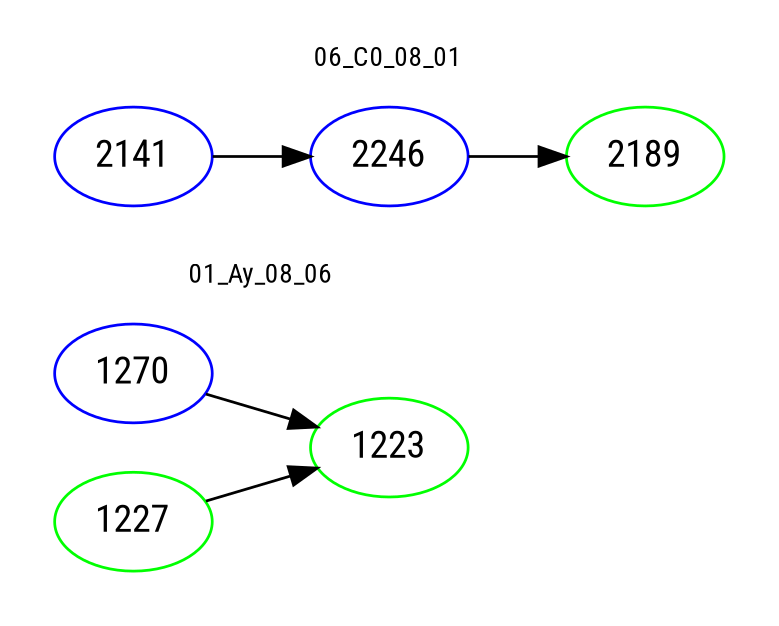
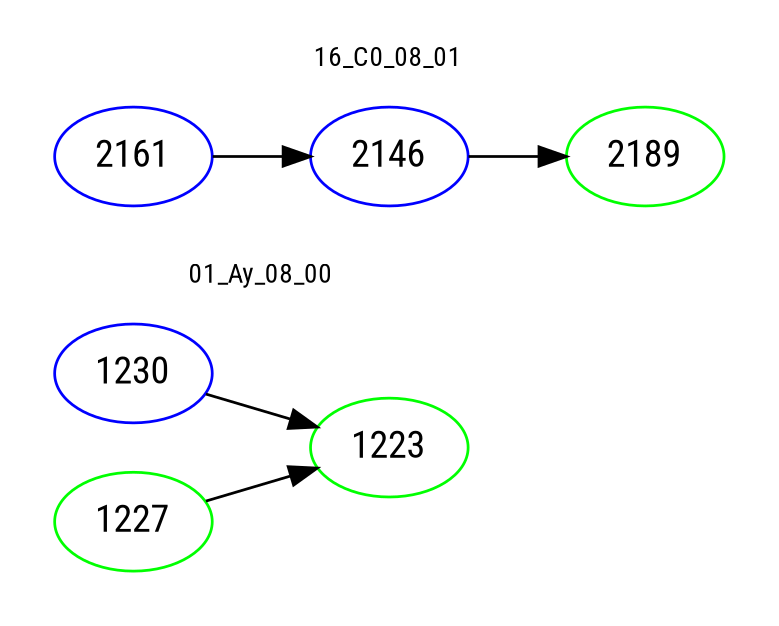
(389, 59) -> (389, 59)
(133, 157) -> (133, 157)
(389, 157) -> (389, 157)
(261, 276) -> (261, 276)
(133, 373) -> (133, 373)
